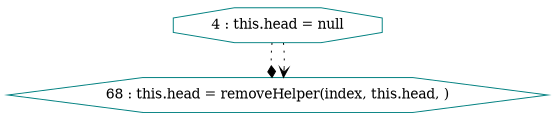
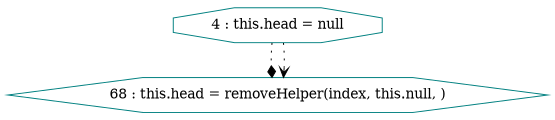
(278, 95) -> (278, 95)
